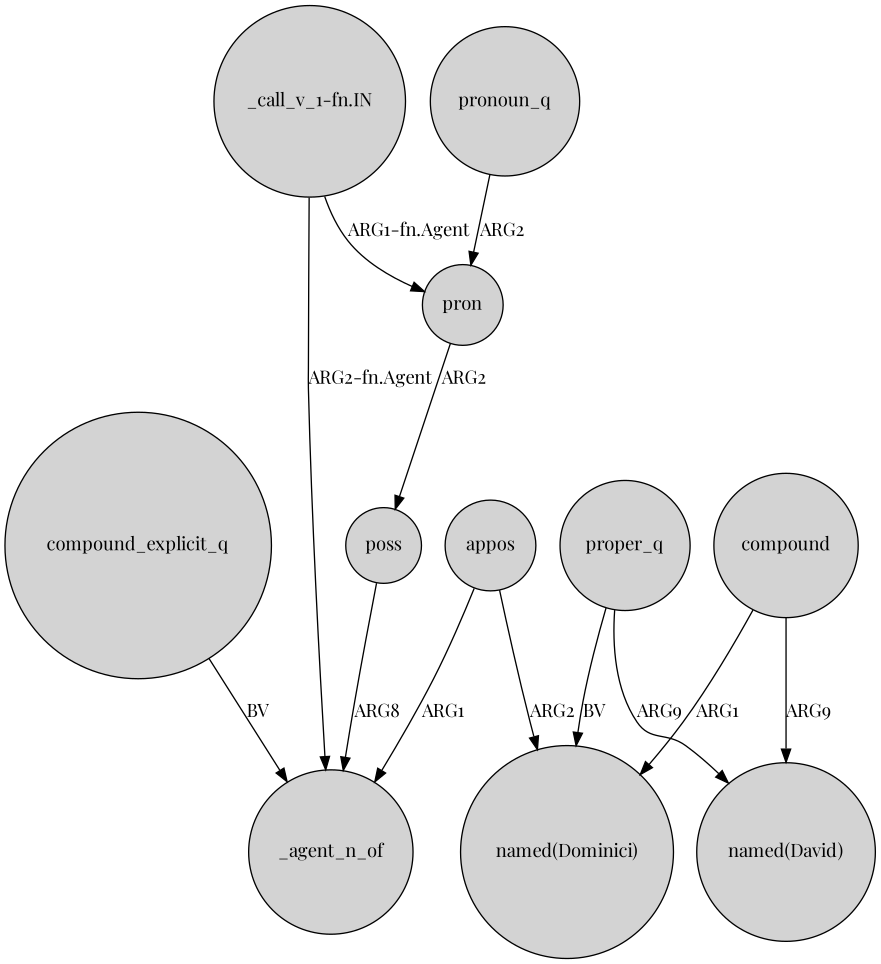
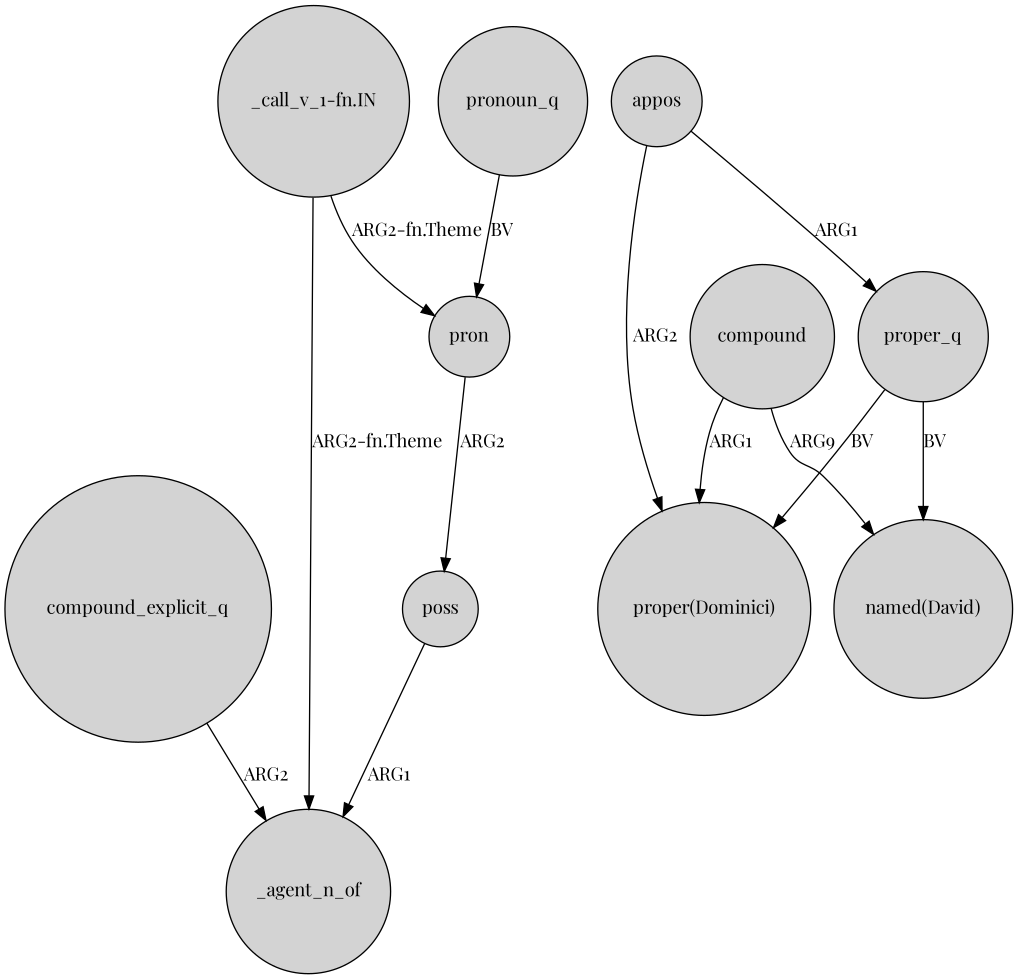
(409, 231) -> (417, 231)
(502, 231) -> (502, 231)
(370, 379) -> (378, 442)
(432, 681) -> (779, 206)
(258, 712) -> (266, 776)
(378, 712) -> (390, 776)
(660, 712) -> (935, 442)
(567, 852) -> (704, 609)
